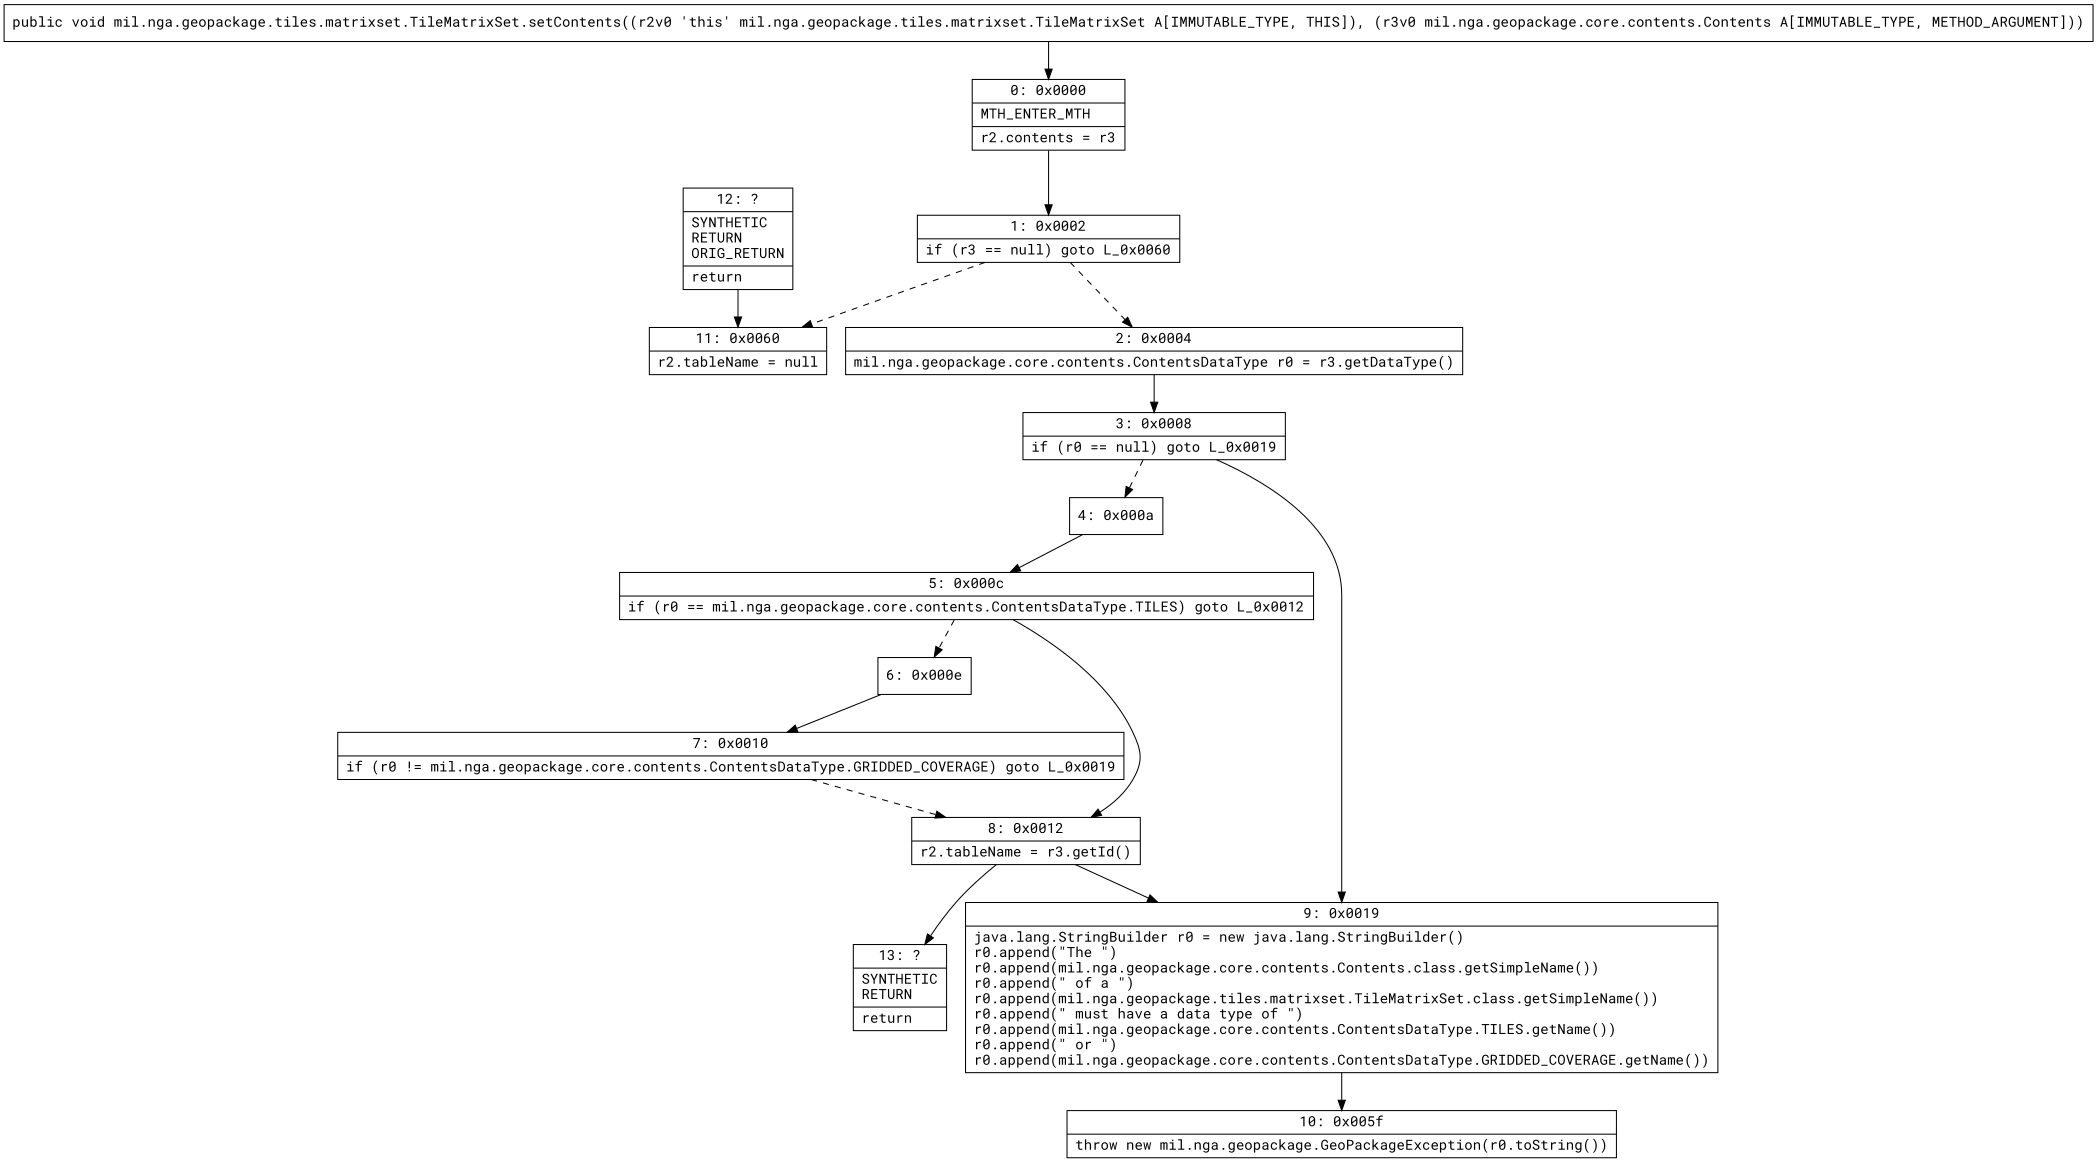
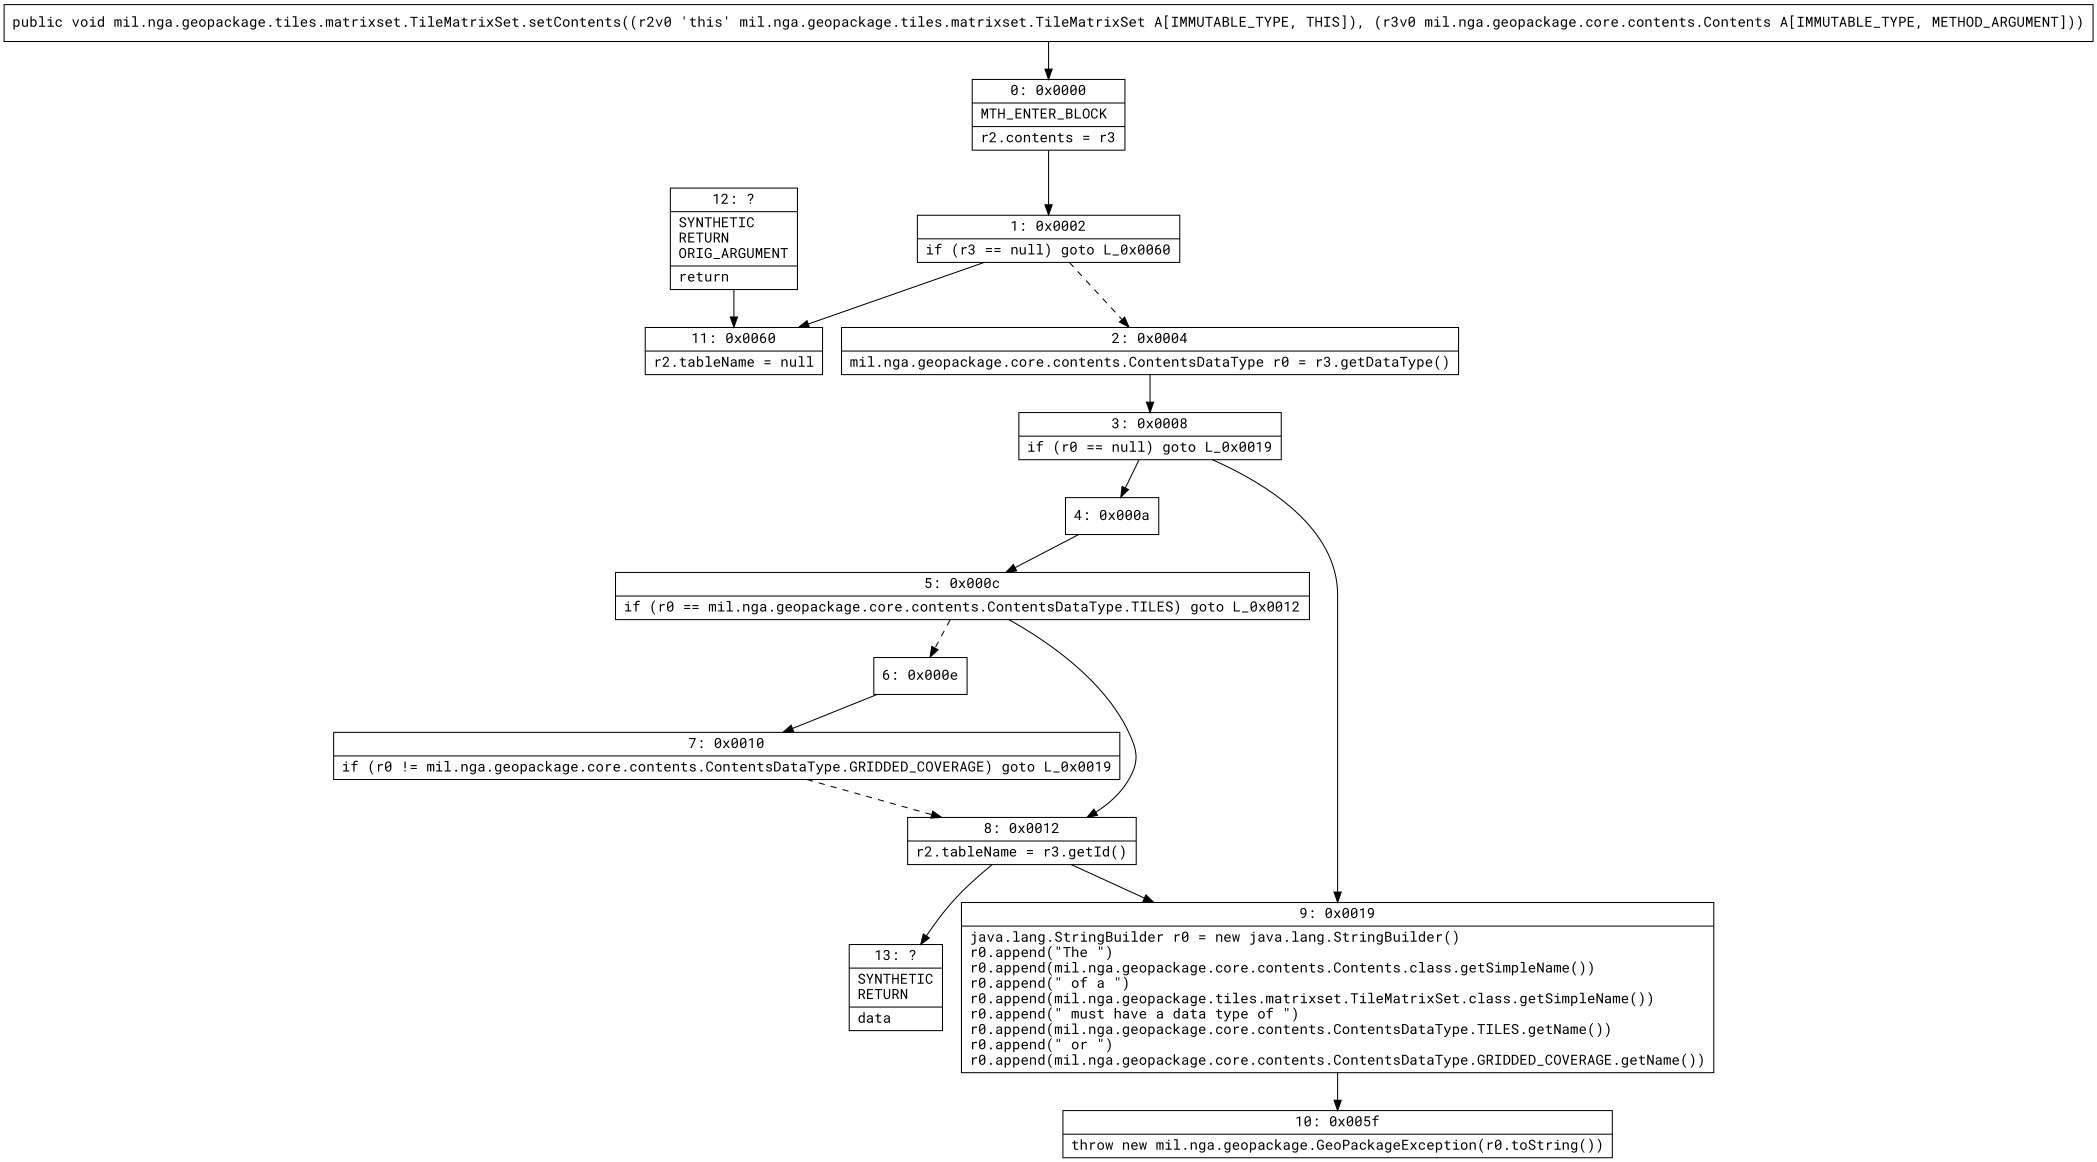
(1036, 114) -> (1044, 114)
(738, 254) -> (734, 254)
(898, 293) -> (896, 293)
(1136, 474) -> (1132, 474)
(887, 1018) -> (875, 1018)
